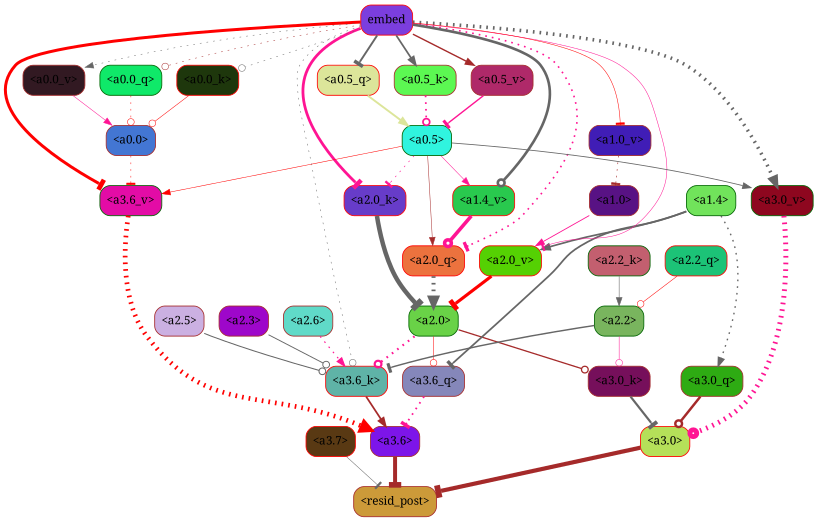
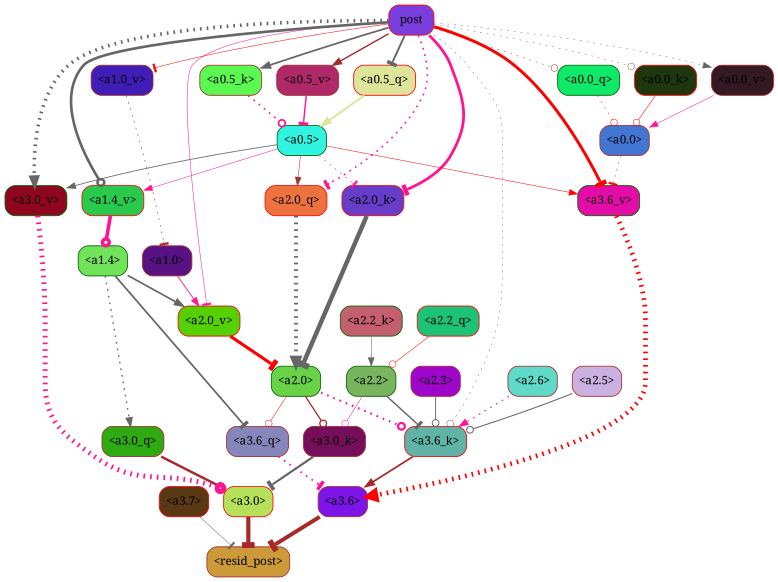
(387, 20) -> (411, 20)
(461, 228) -> (108, 227)
